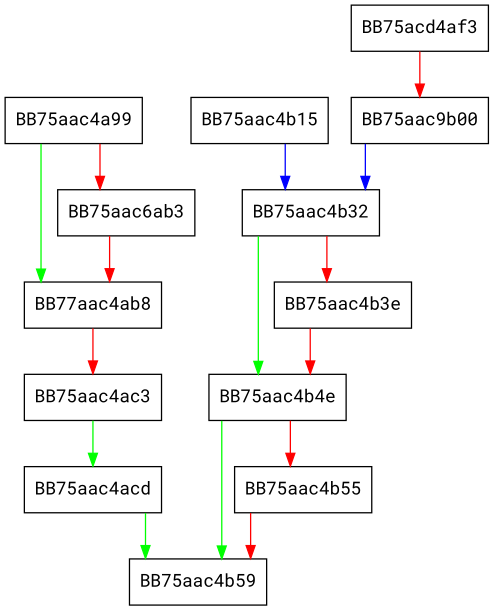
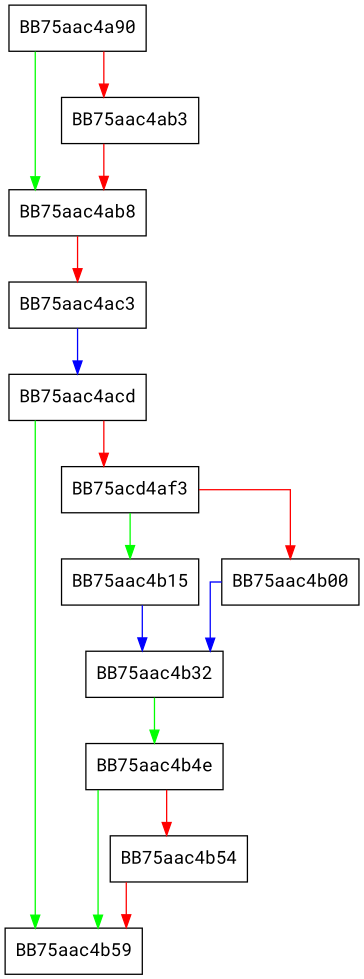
(74, 121) -> (78, 28)
(420, 121) -> (290, 582)
(126, 213) -> (130, 121)
(93, 305) -> (78, 213)
(343, 305) -> none
(93, 437) -> (78, 345)
none -> (104, 437)
(303, 490) -> (179, 859)
none -> (130, 529)
